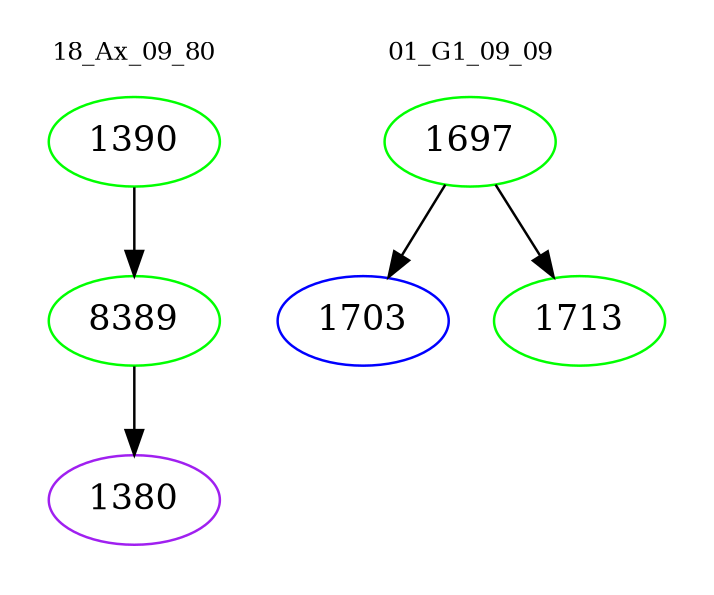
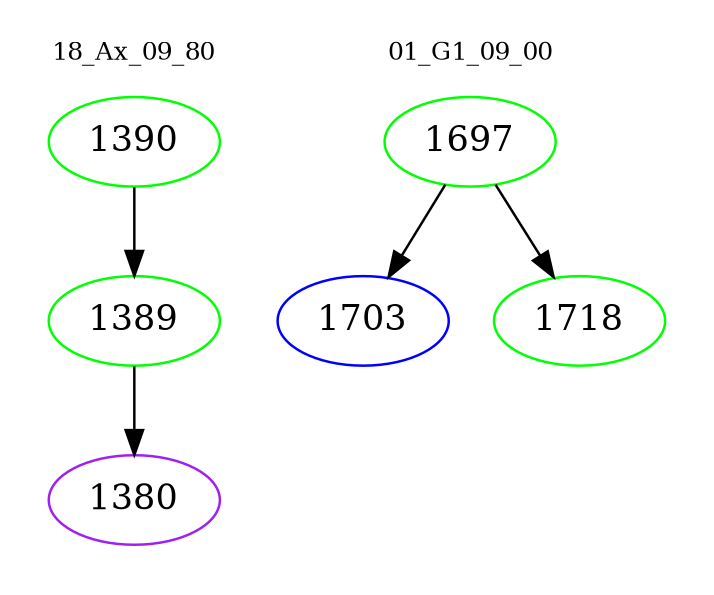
(471, 53) -> (471, 53)
(134, 321) -> (134, 321)
(580, 321) -> (580, 321)
